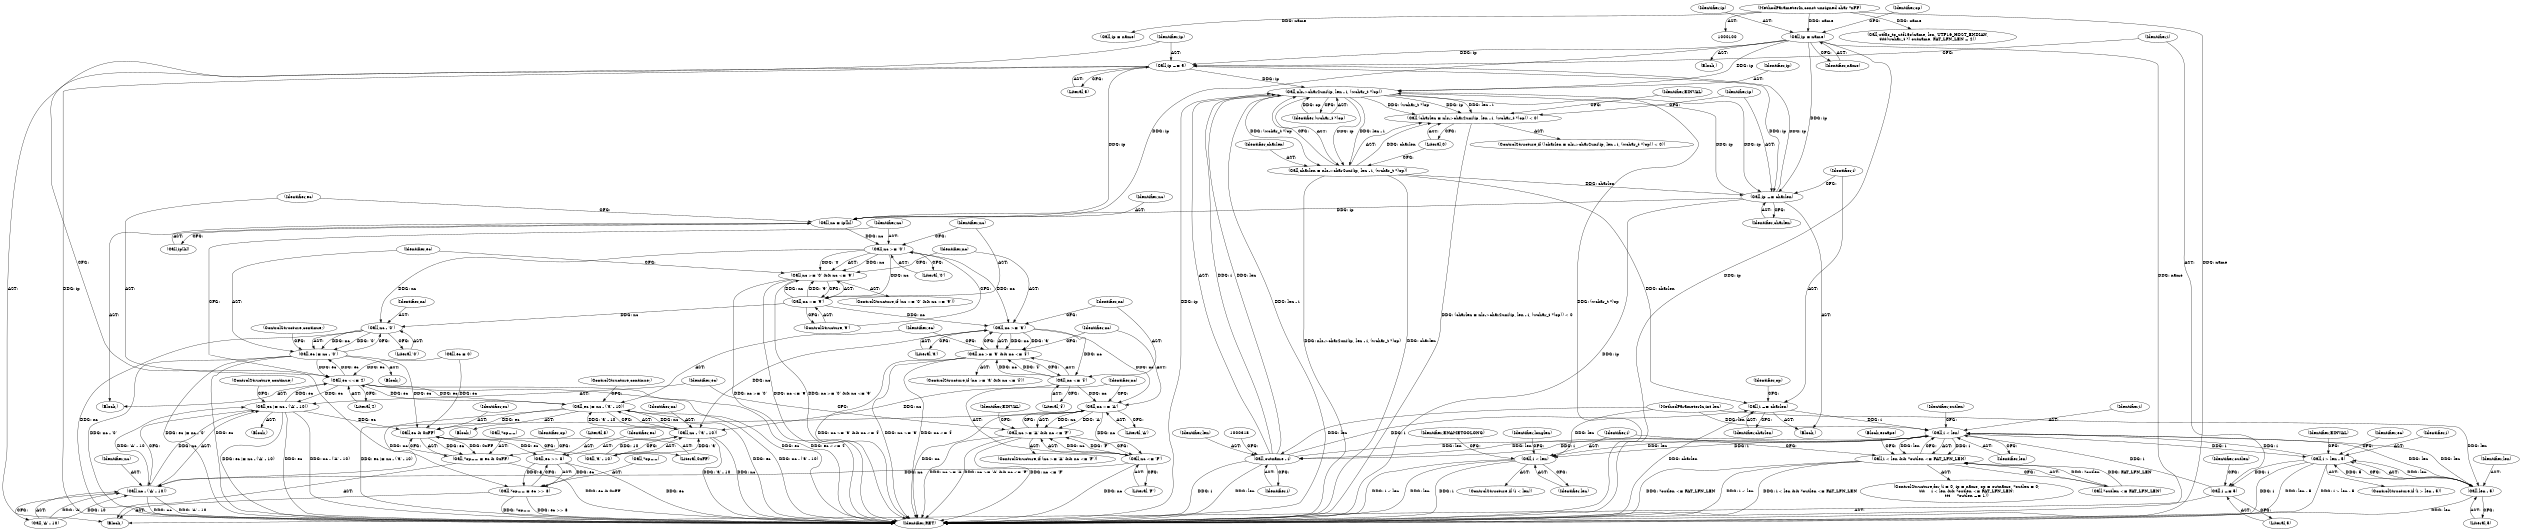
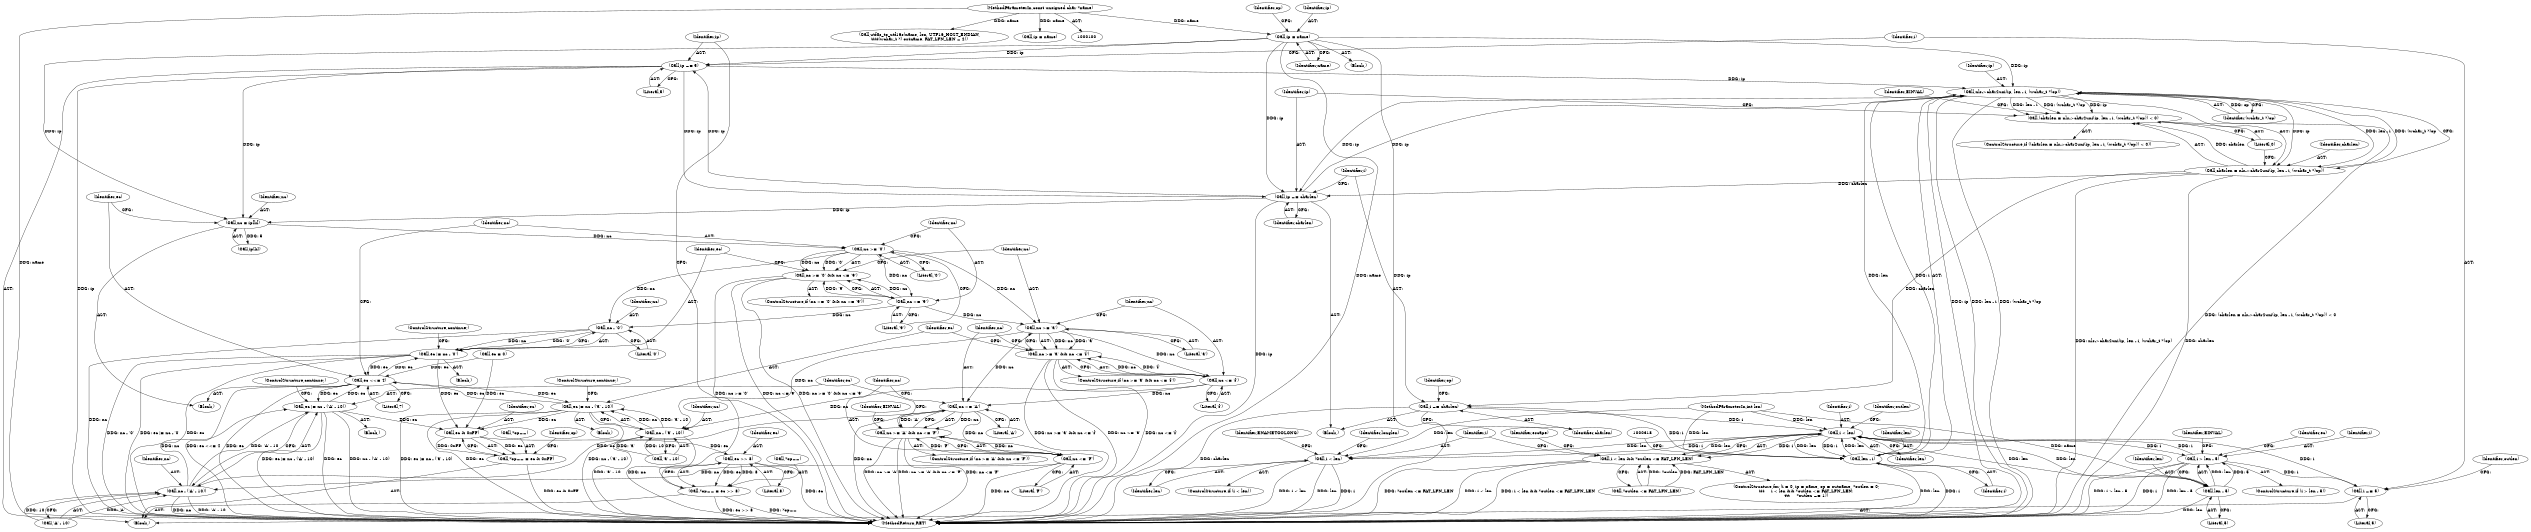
(1810, 8) -> (1040, 8)
(199, 236) -> (255, 236)
(827, 328) -> (894, 328)
(365, 407) -> (393, 407)
(1881, 433) -> (1529, 433)
(2477, 446) -> (2063, 446)
(695, 459) -> none
(1272, 459) -> (1863, 459)
none -> (776, 468)
(919, 523) -> (904, 523)
